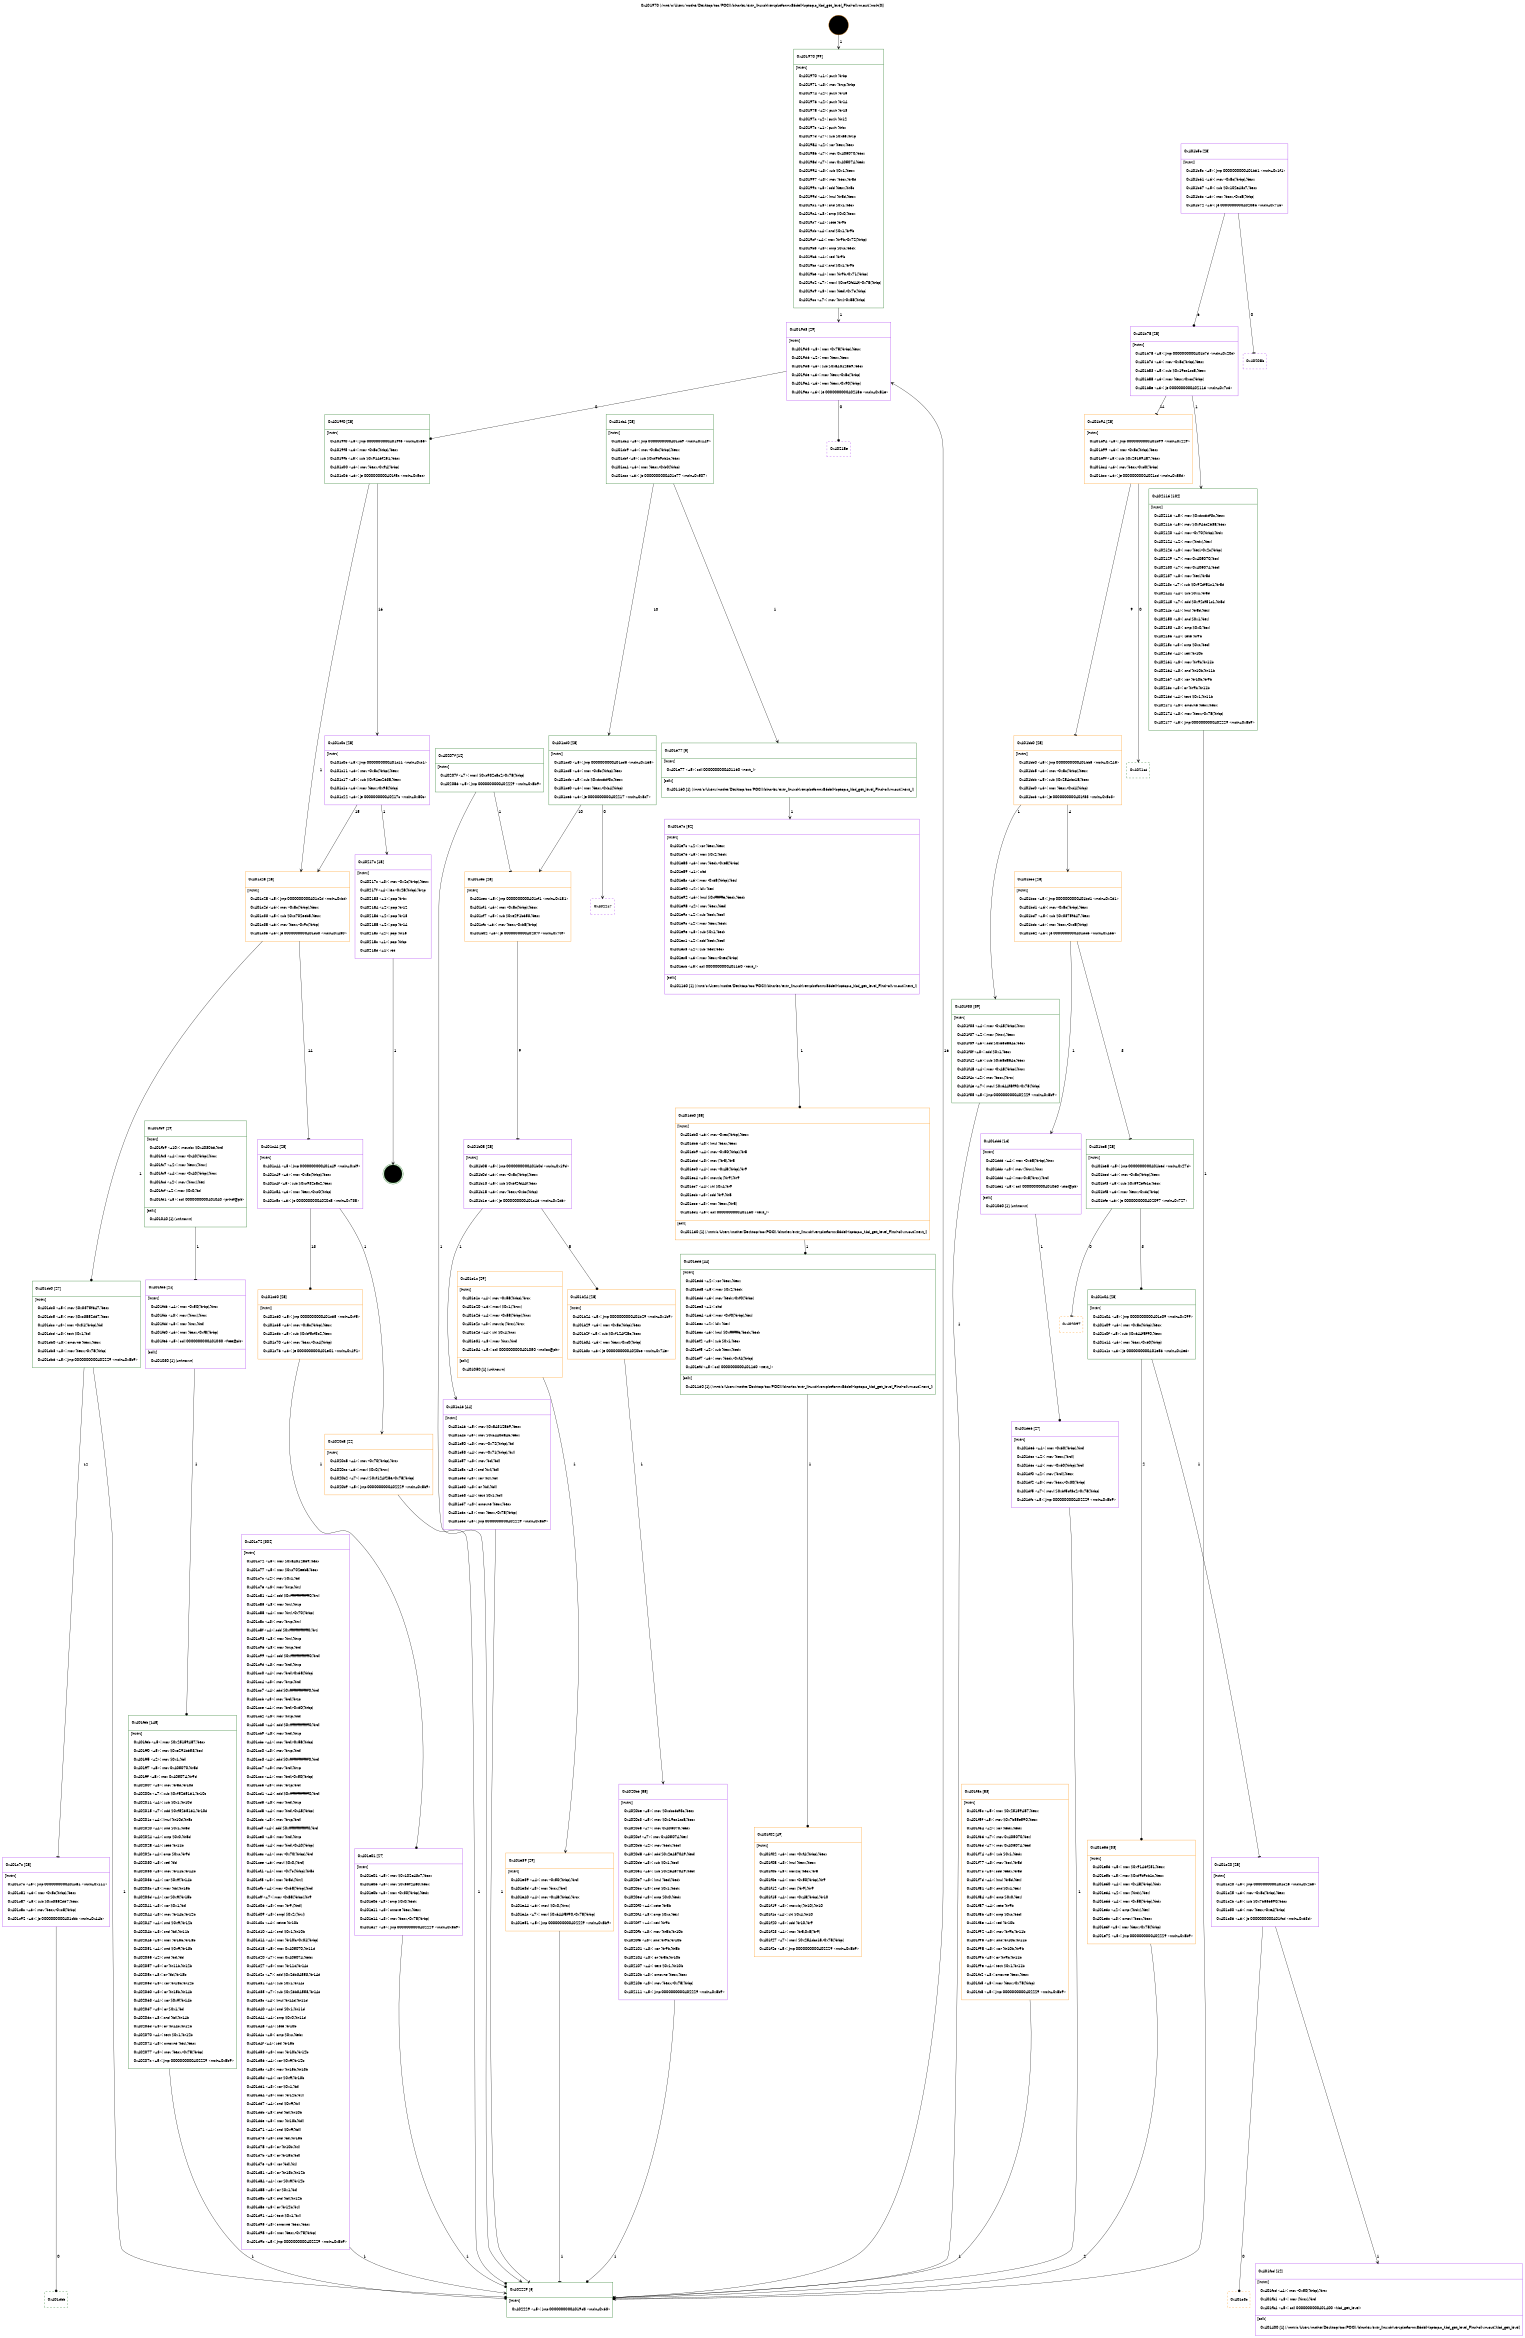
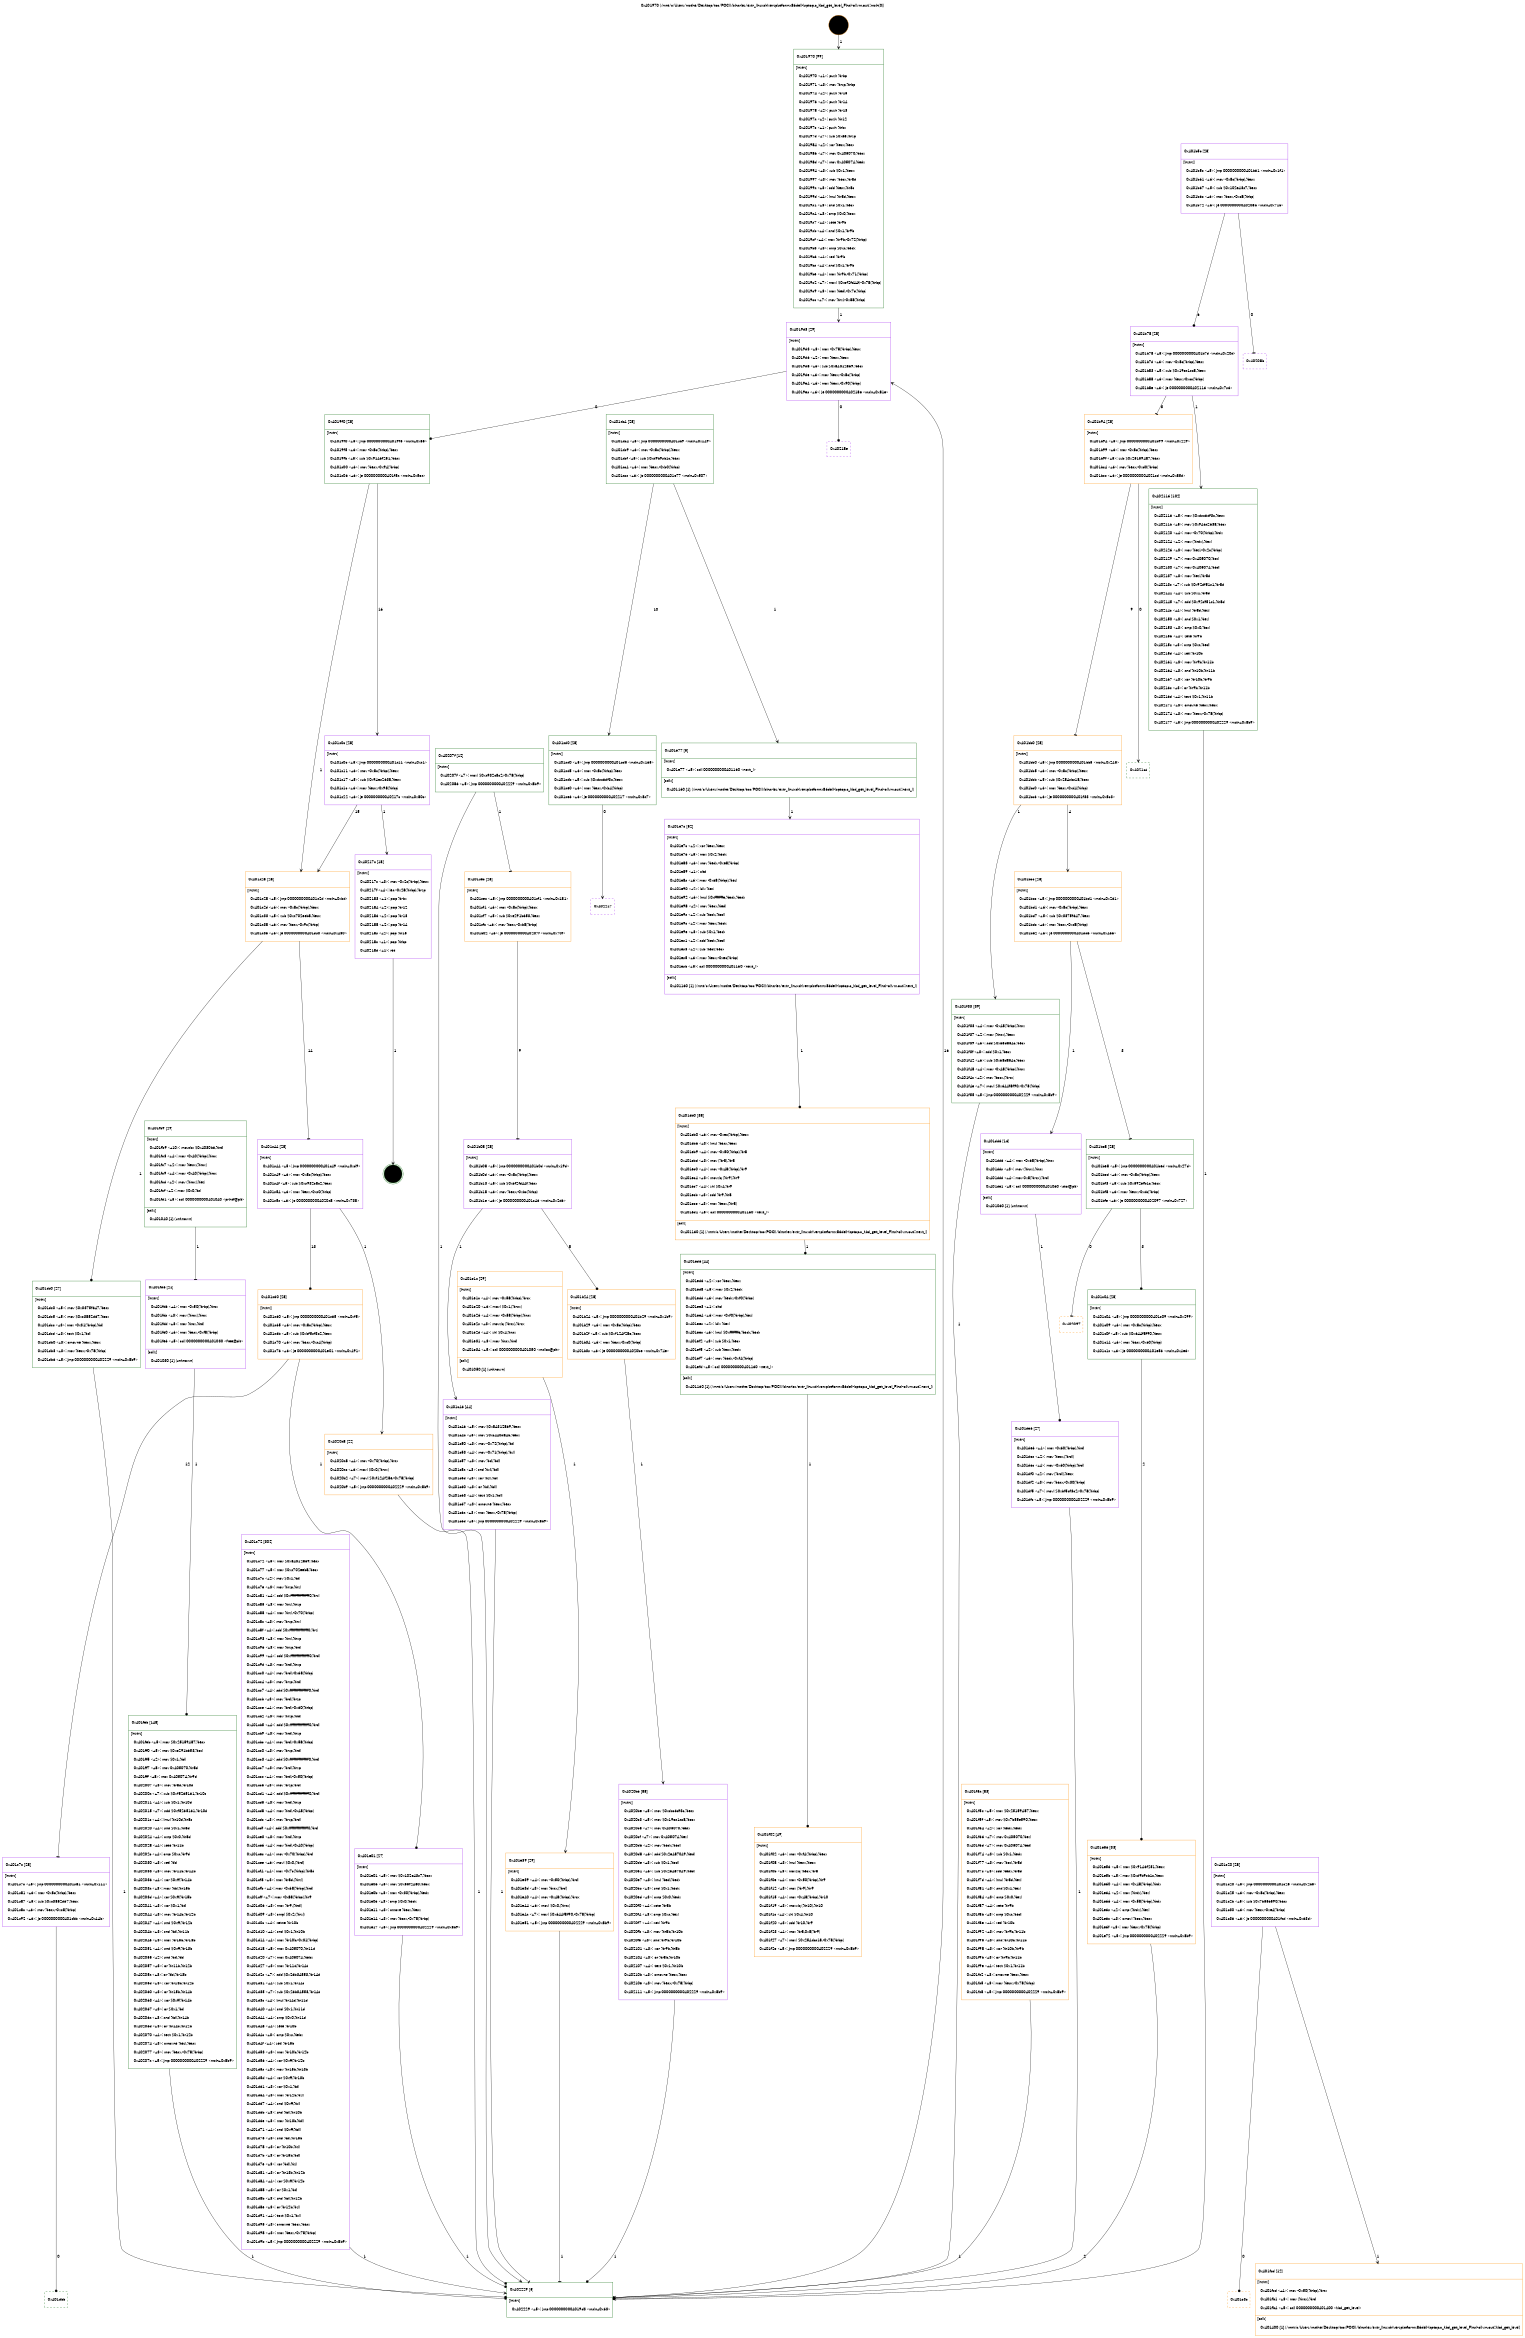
(1162, 407) -> (1162, 407)
(561, 837) -> none
(1213, 1606) -> none
(71, 1612) -> (106, 1559)
(1389, 2300) -> (1389, 2300)
